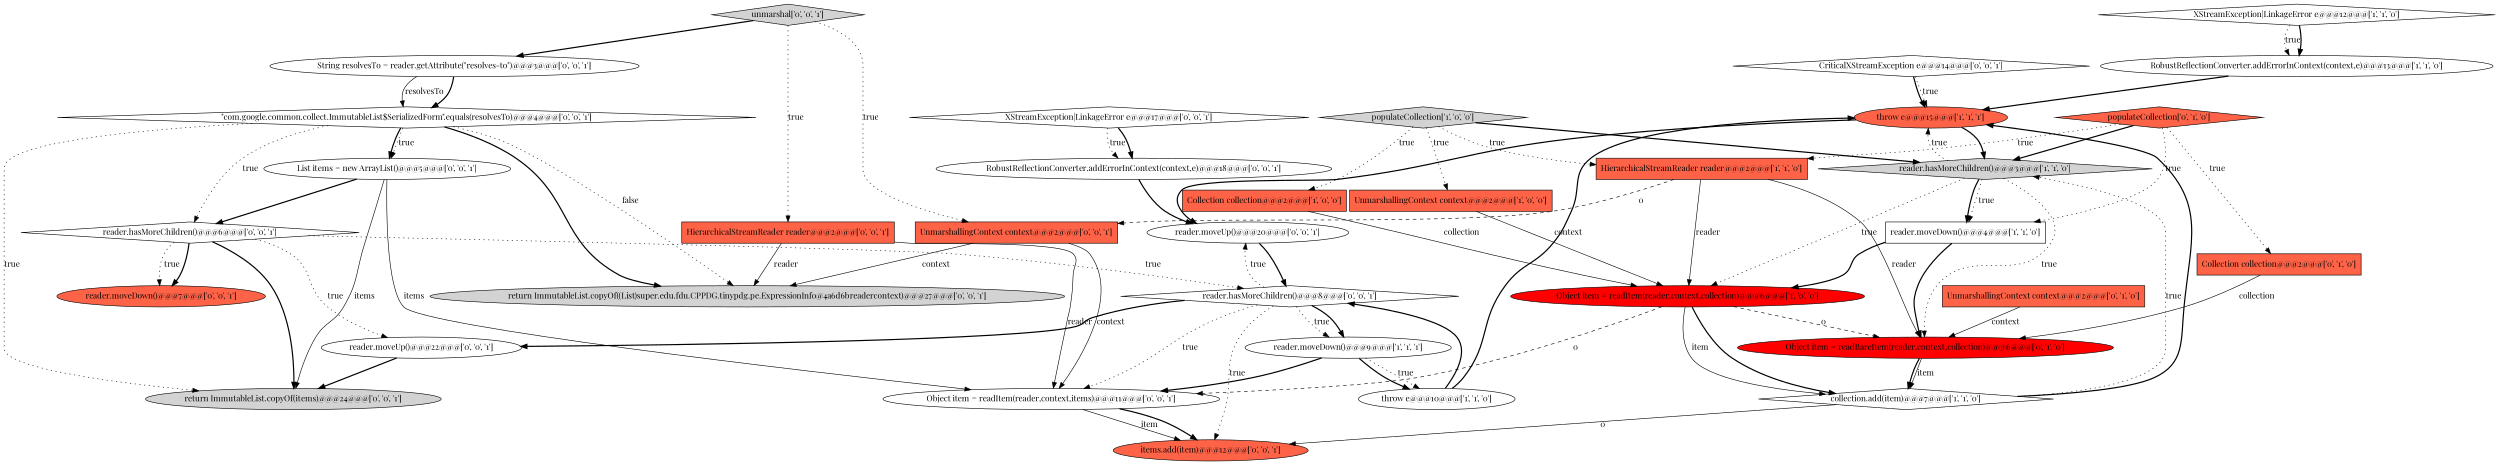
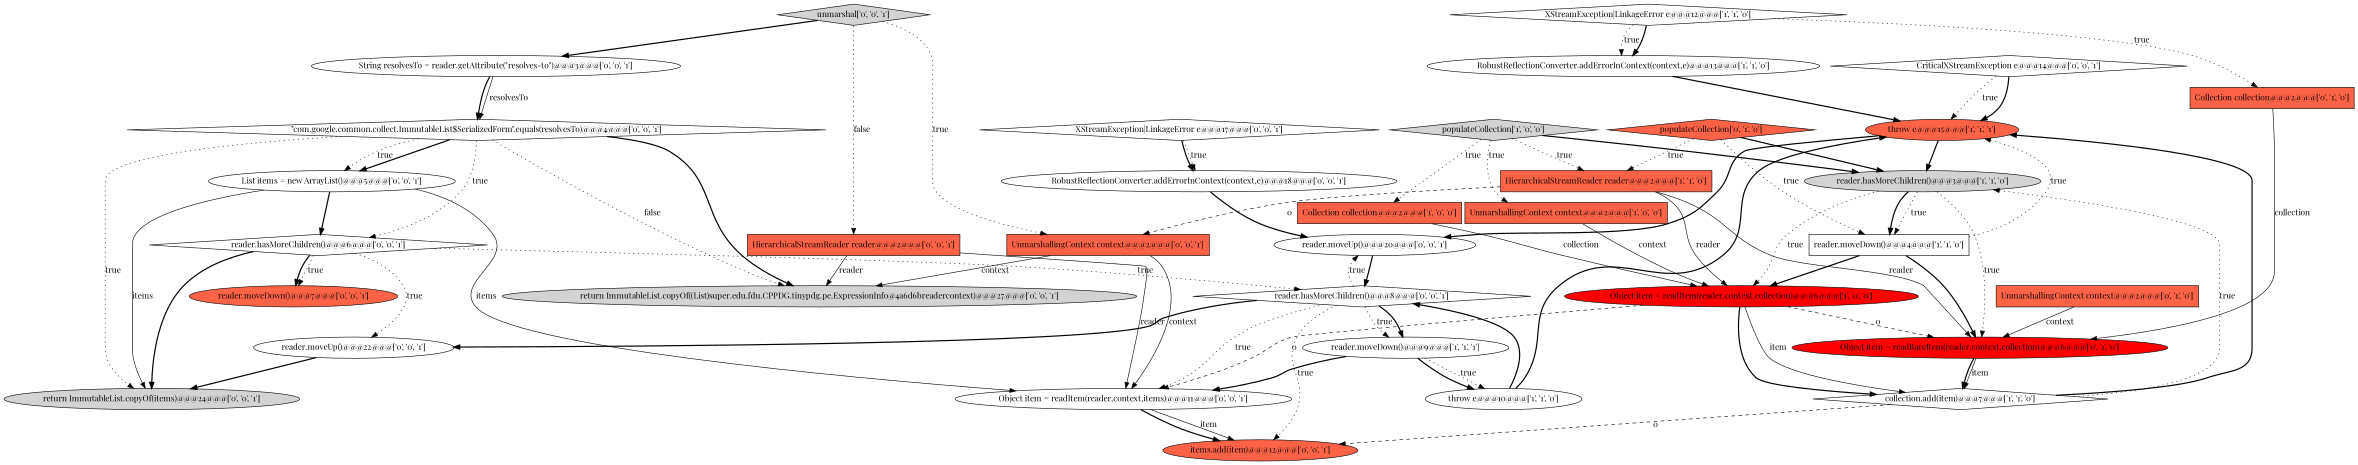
(796, 117) -> (862, 130)
(1936, 153) -> (2045, 193)
(1985, 169) -> (1923, 181)
(2217, 188) -> (2017, 32)
(1566, 424) -> (1618, 424)
